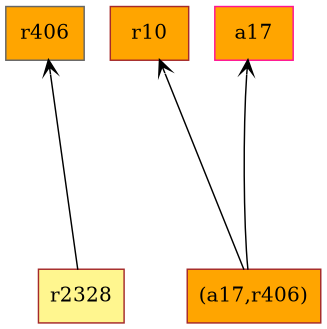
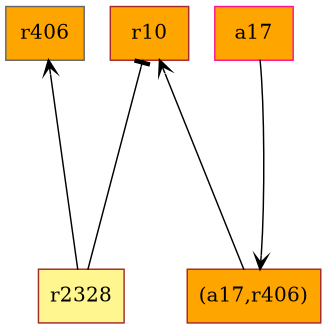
none -> (114, 168)
(244, 172) -> (264, 157)
